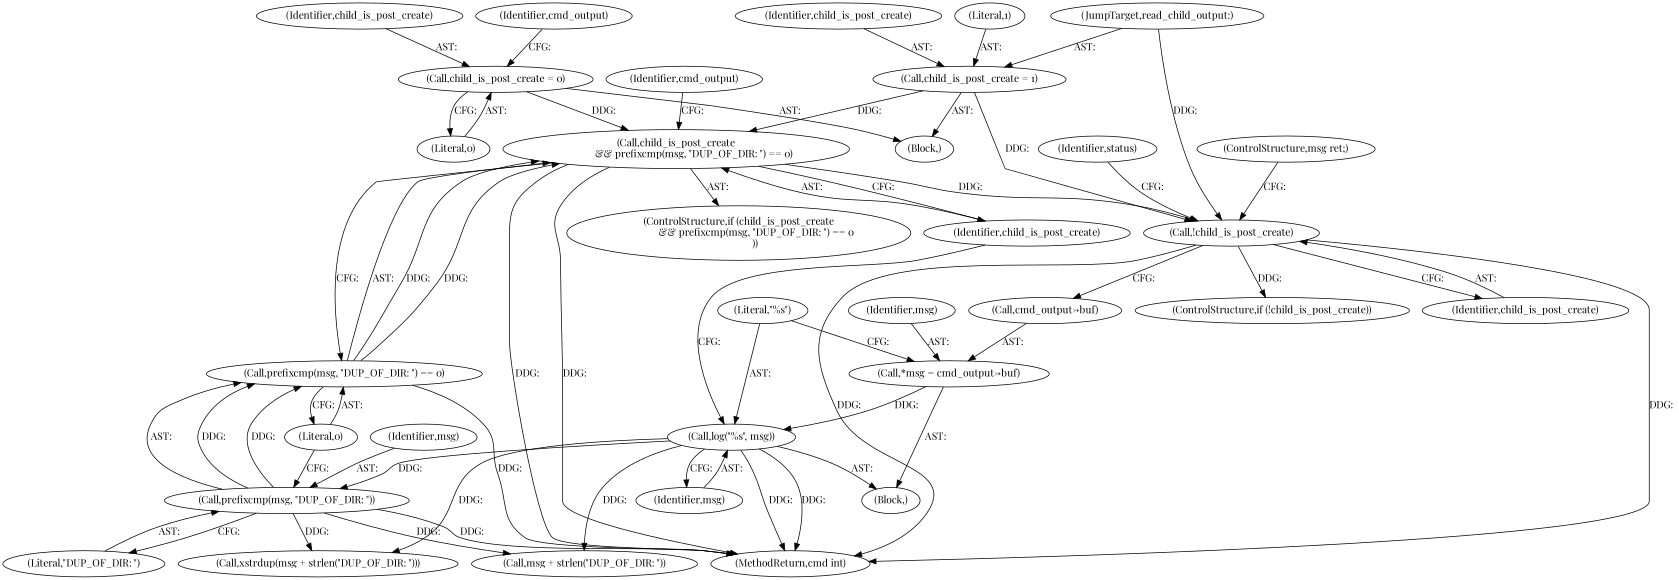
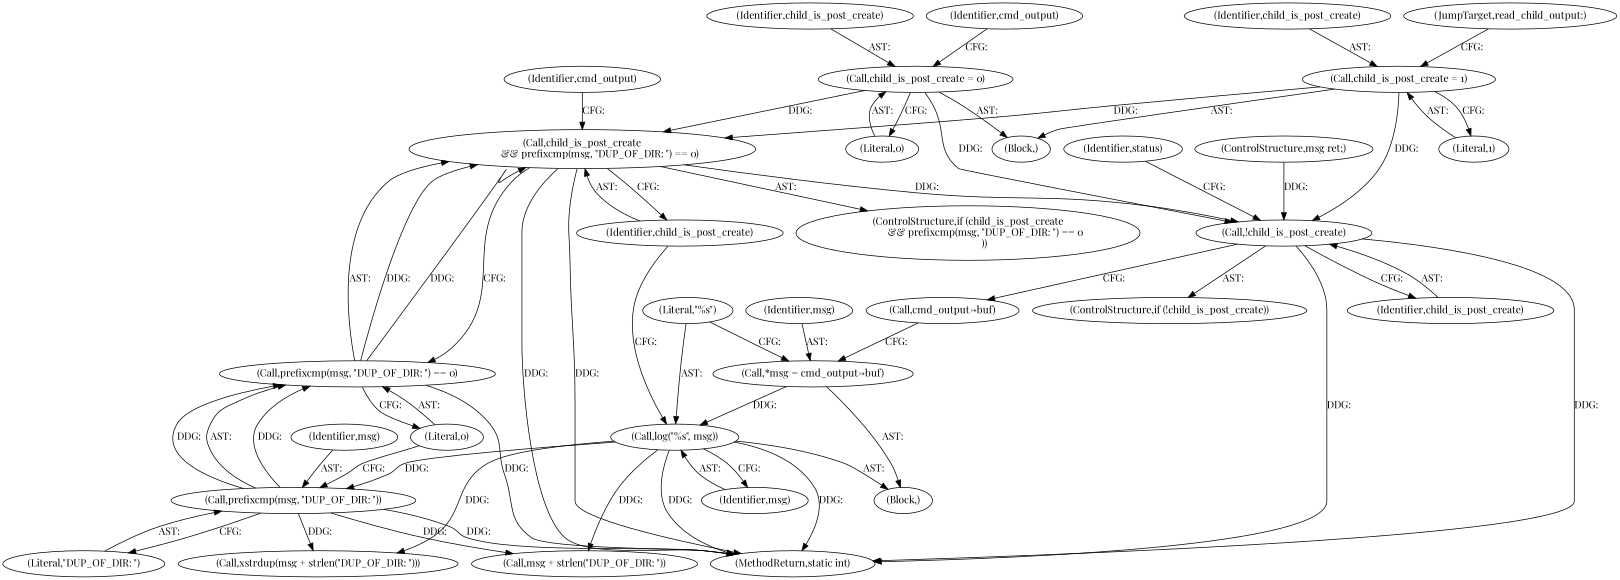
(1087, 48) -> (1473, 48)
none -> (1456, 106)
(1176, 126) -> (1050, 187)
(1276, 187) -> (1297, 187)
(1271, 279) -> (1235, 279)
(1015, 342) -> (898, 342)
(790, 564) -> (793, 564)
